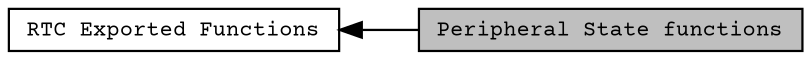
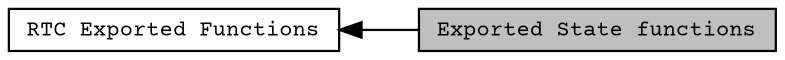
(611, 30) -> (597, 30)
